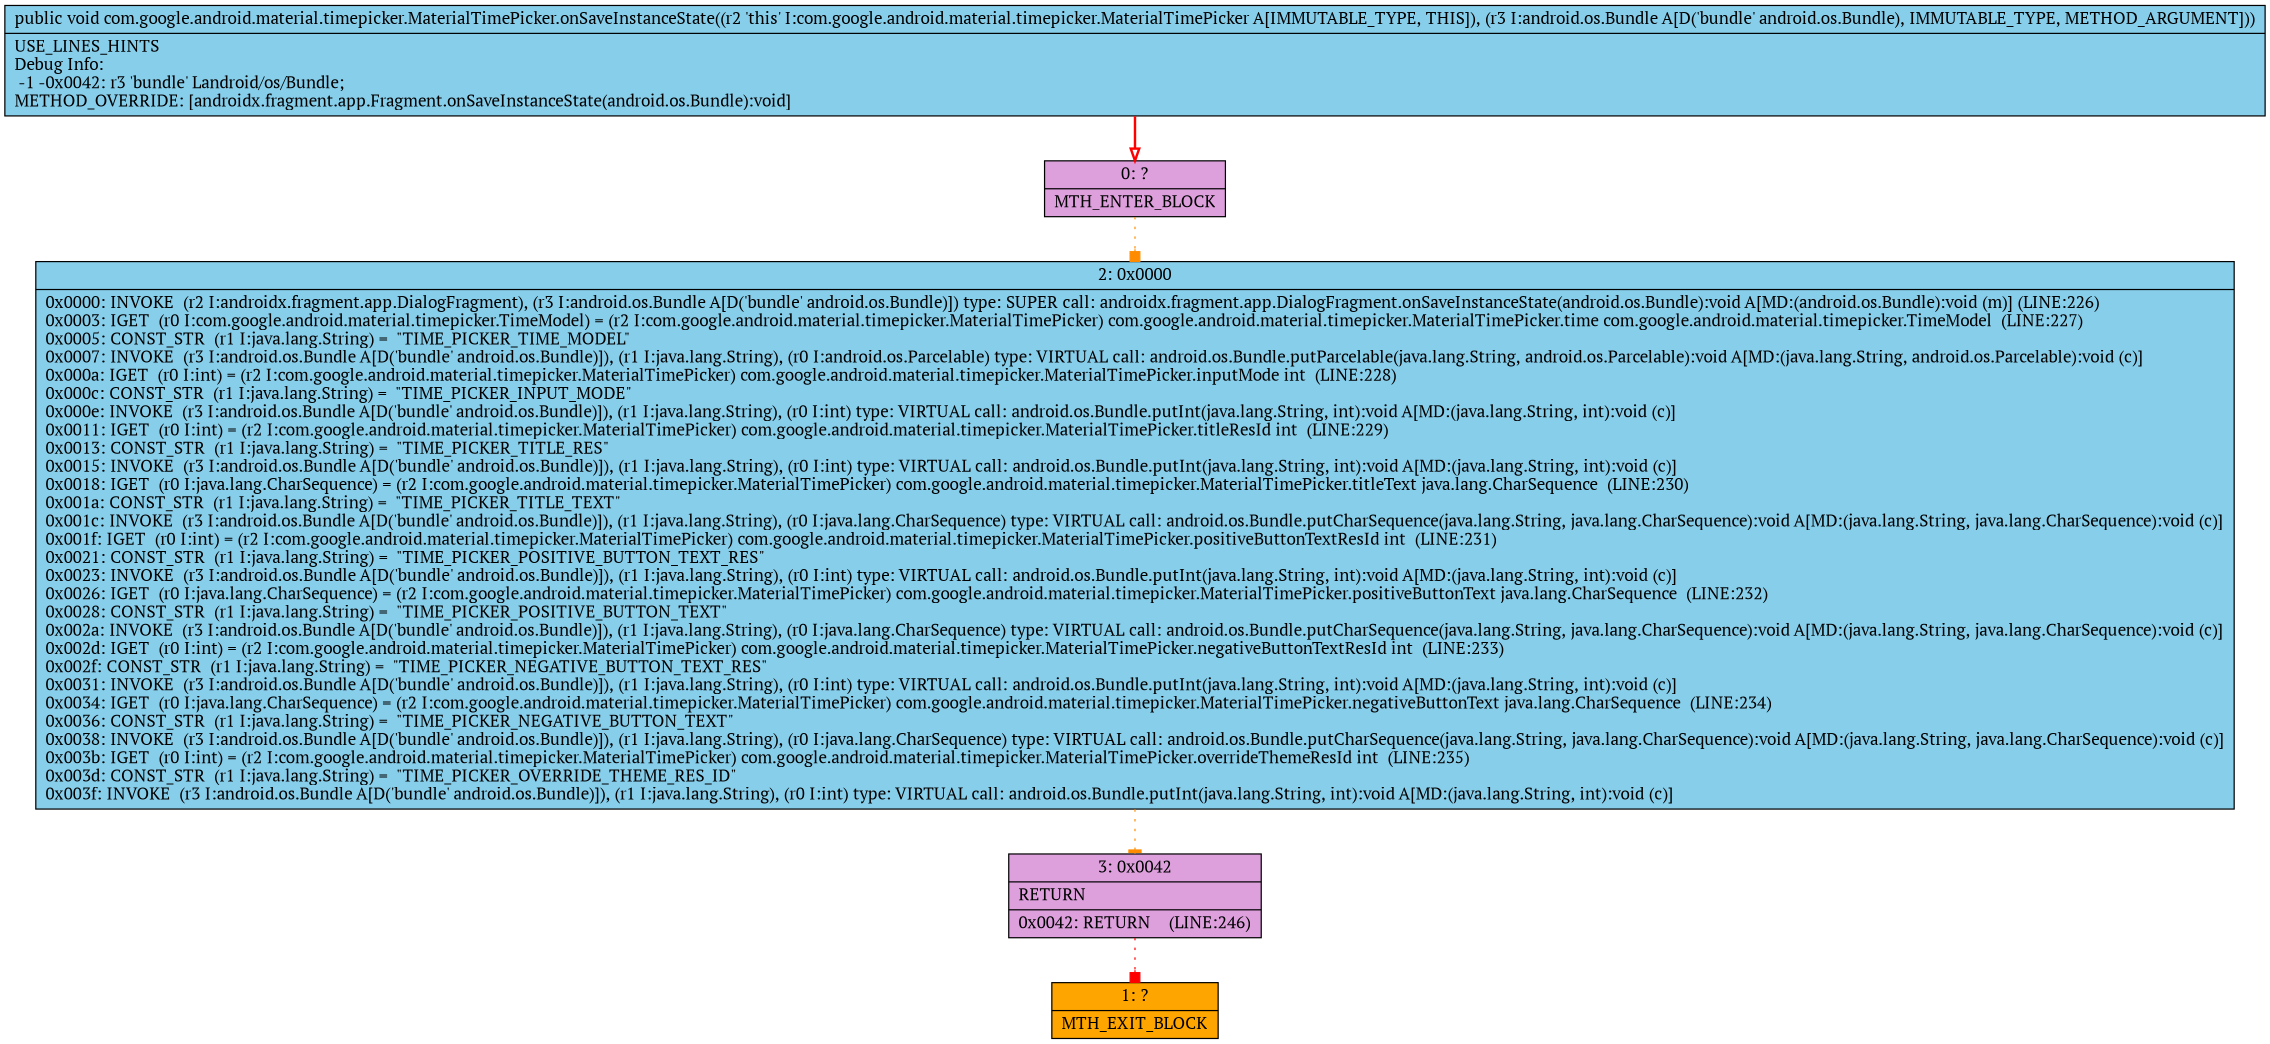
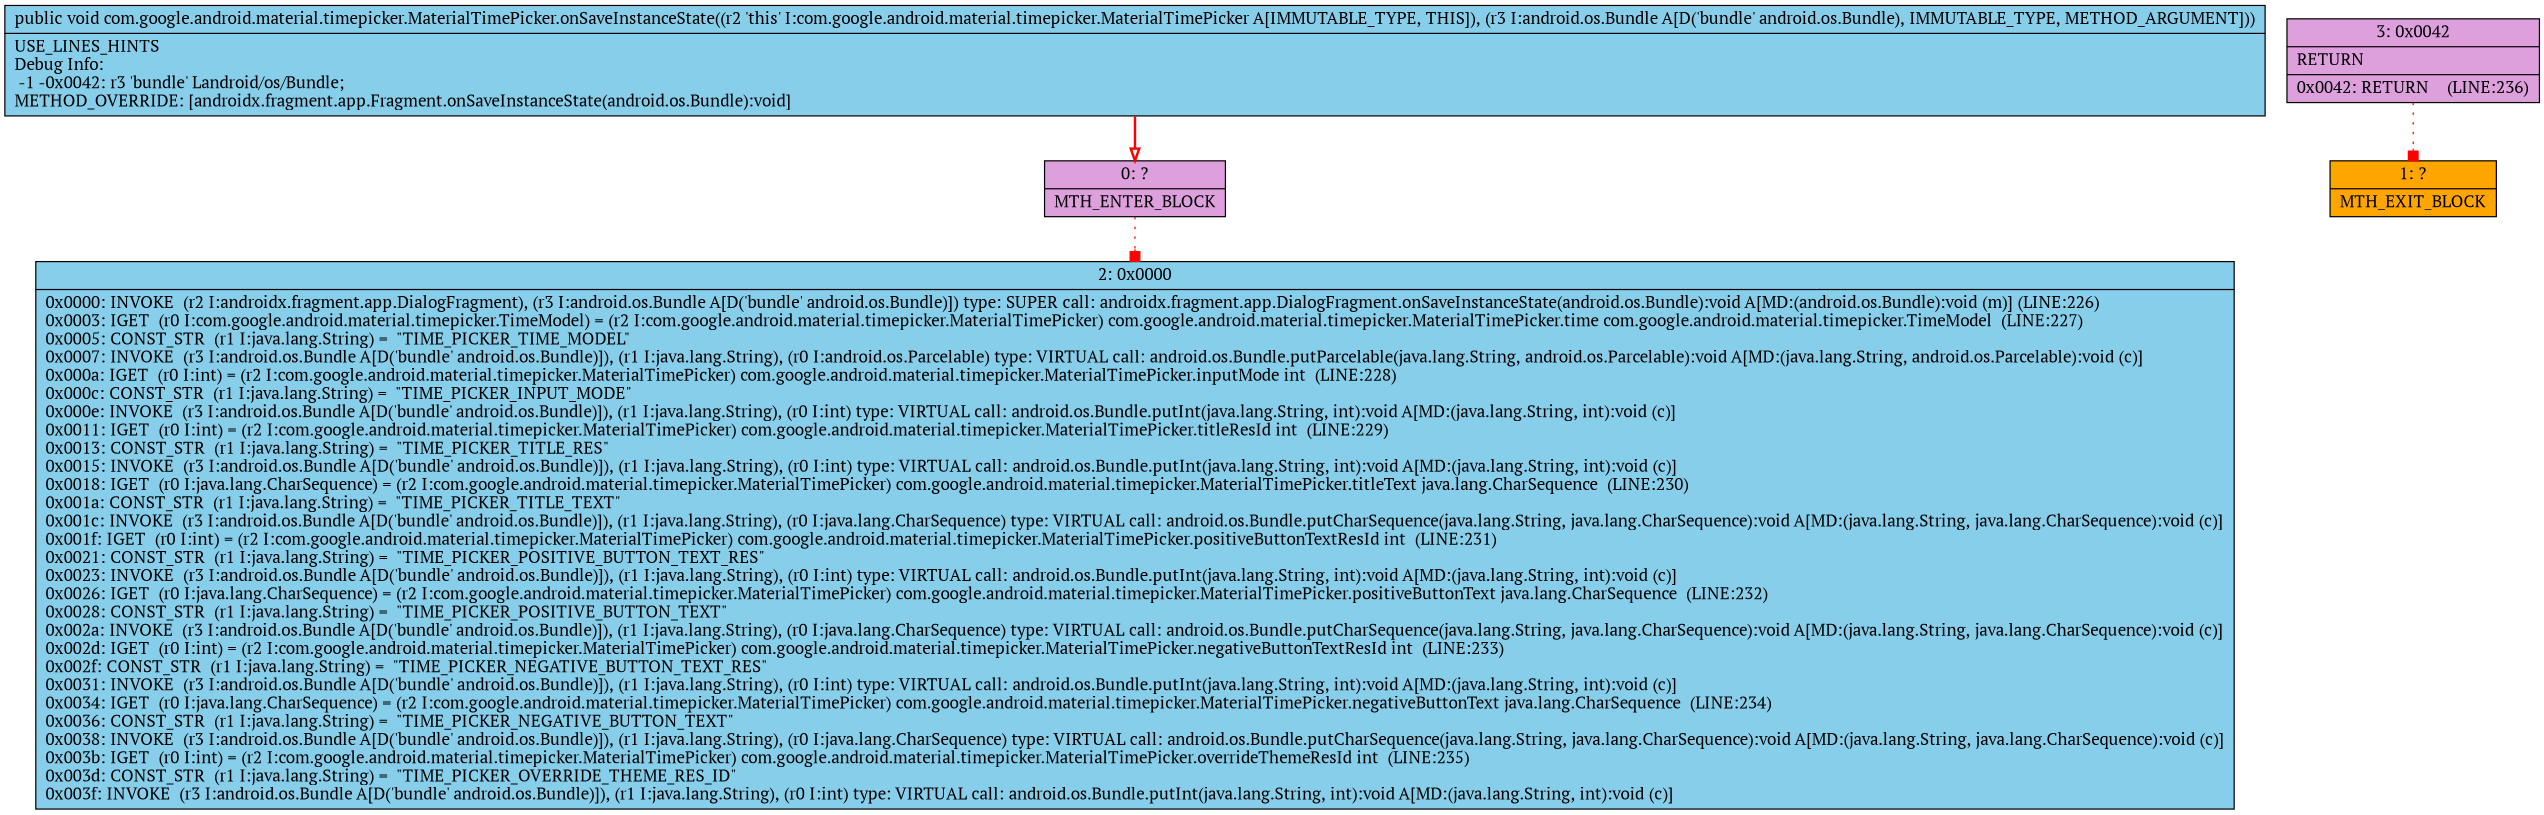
(1135, 233) -> (1135, 233)
(1135, 828) -> none
(1135, 923) -> (2413, 88)
